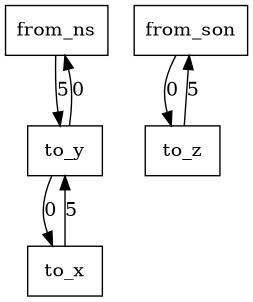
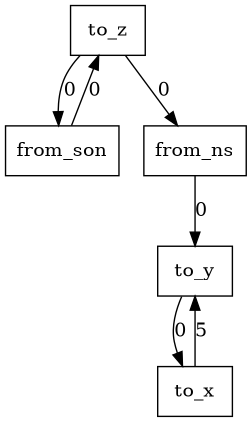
(64, 91) -> (202, 211)
(194, 91) -> (71, 91)
(72, 97) -> (147, 85)
